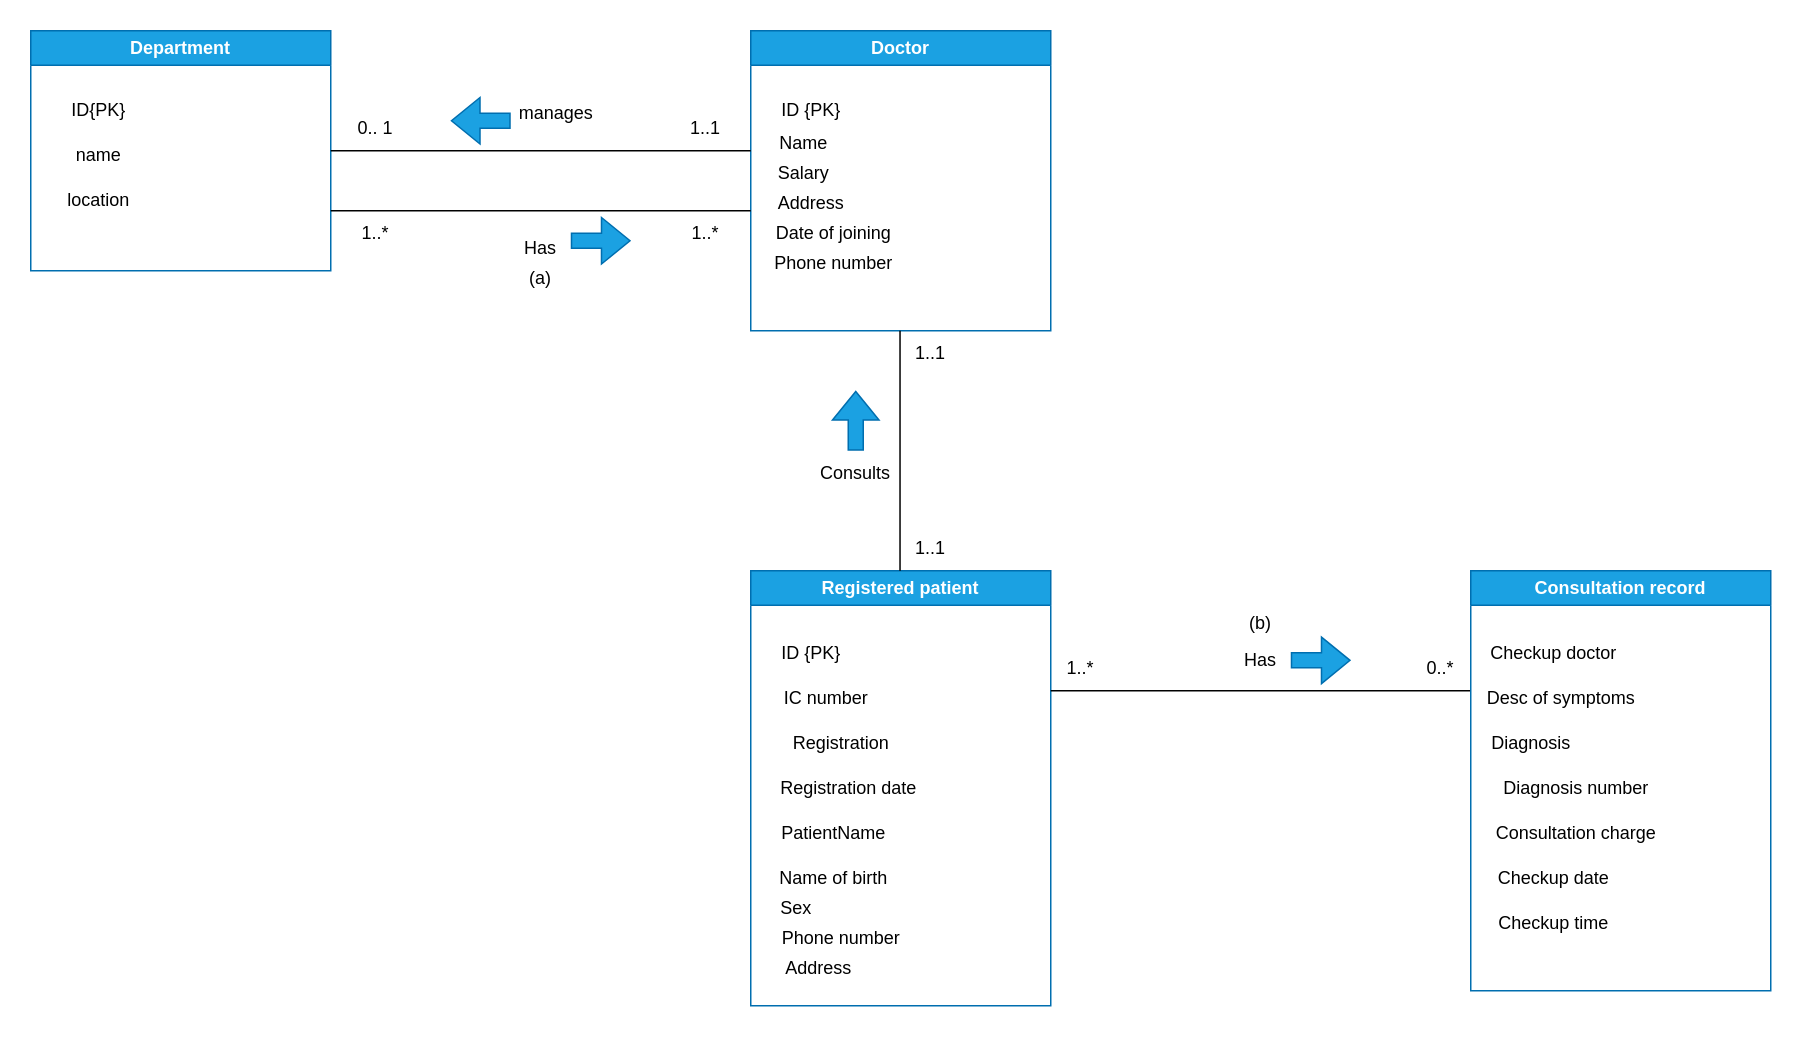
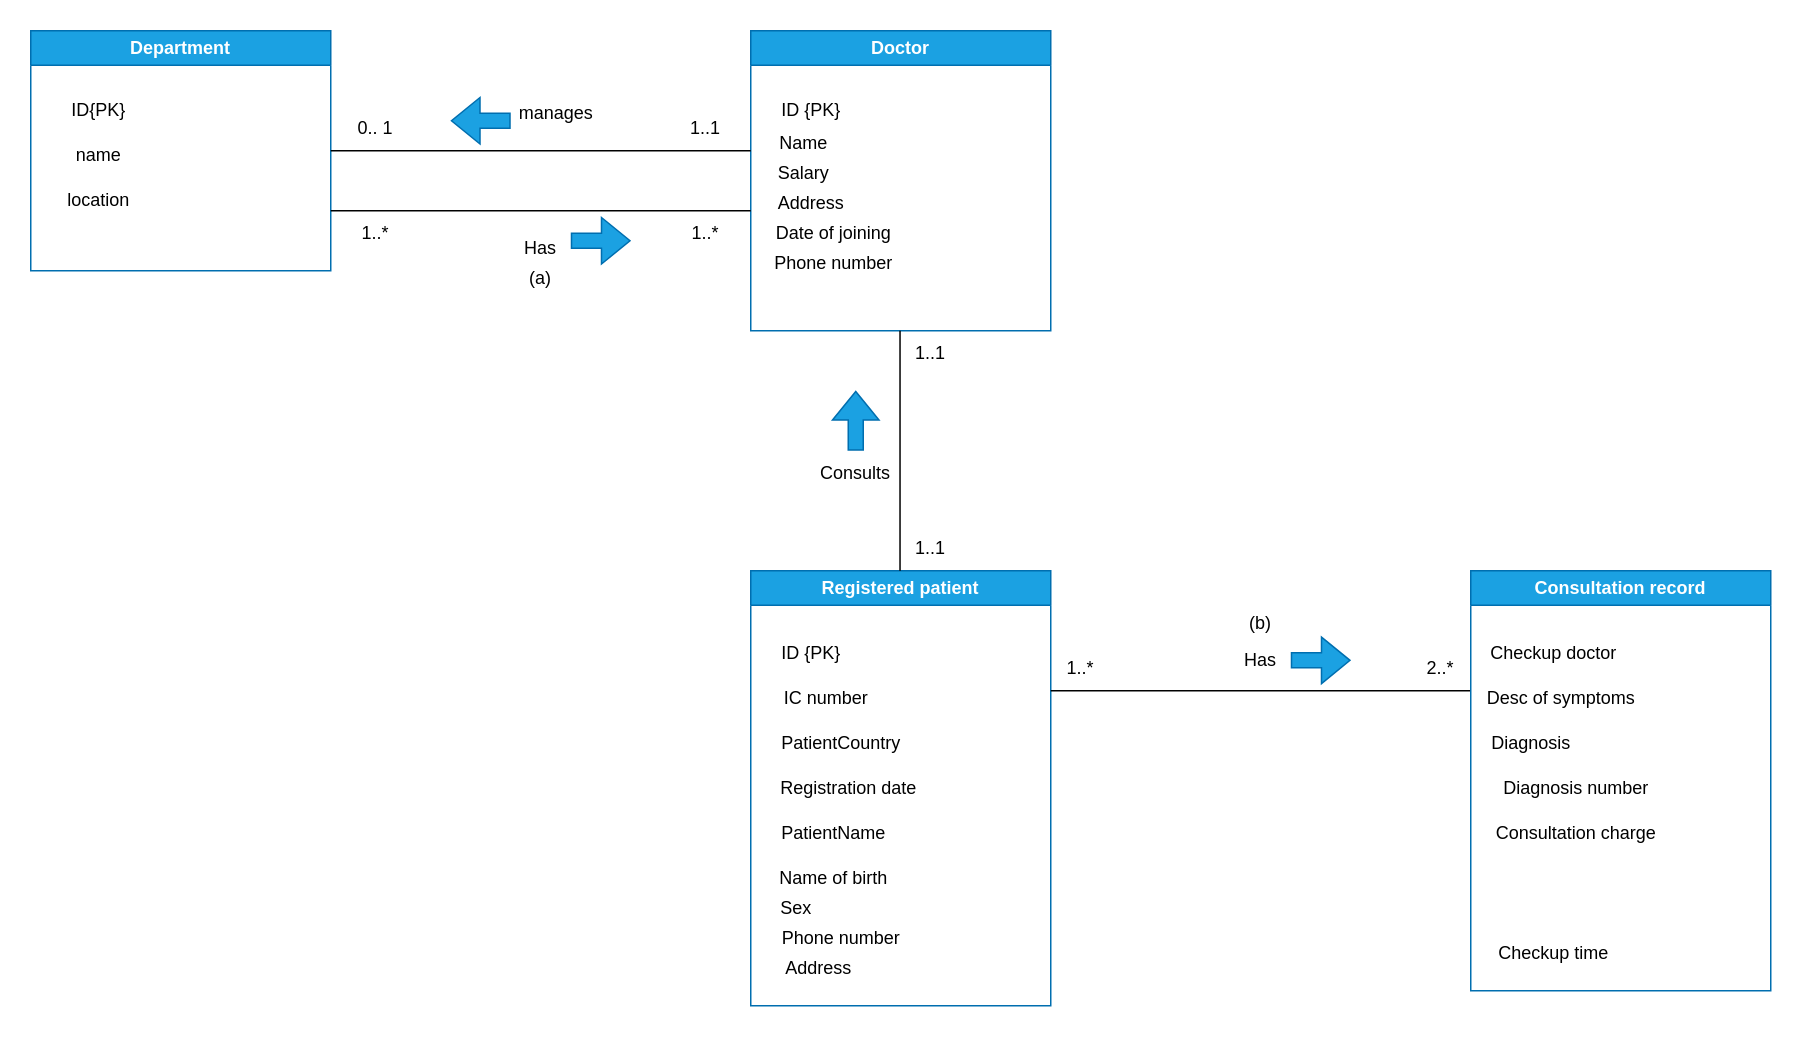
(1441, 668) -> (1441, 668)
(842, 743) -> (842, 743)
(1553, 878) -> none
(1553, 923) -> (1553, 953)
